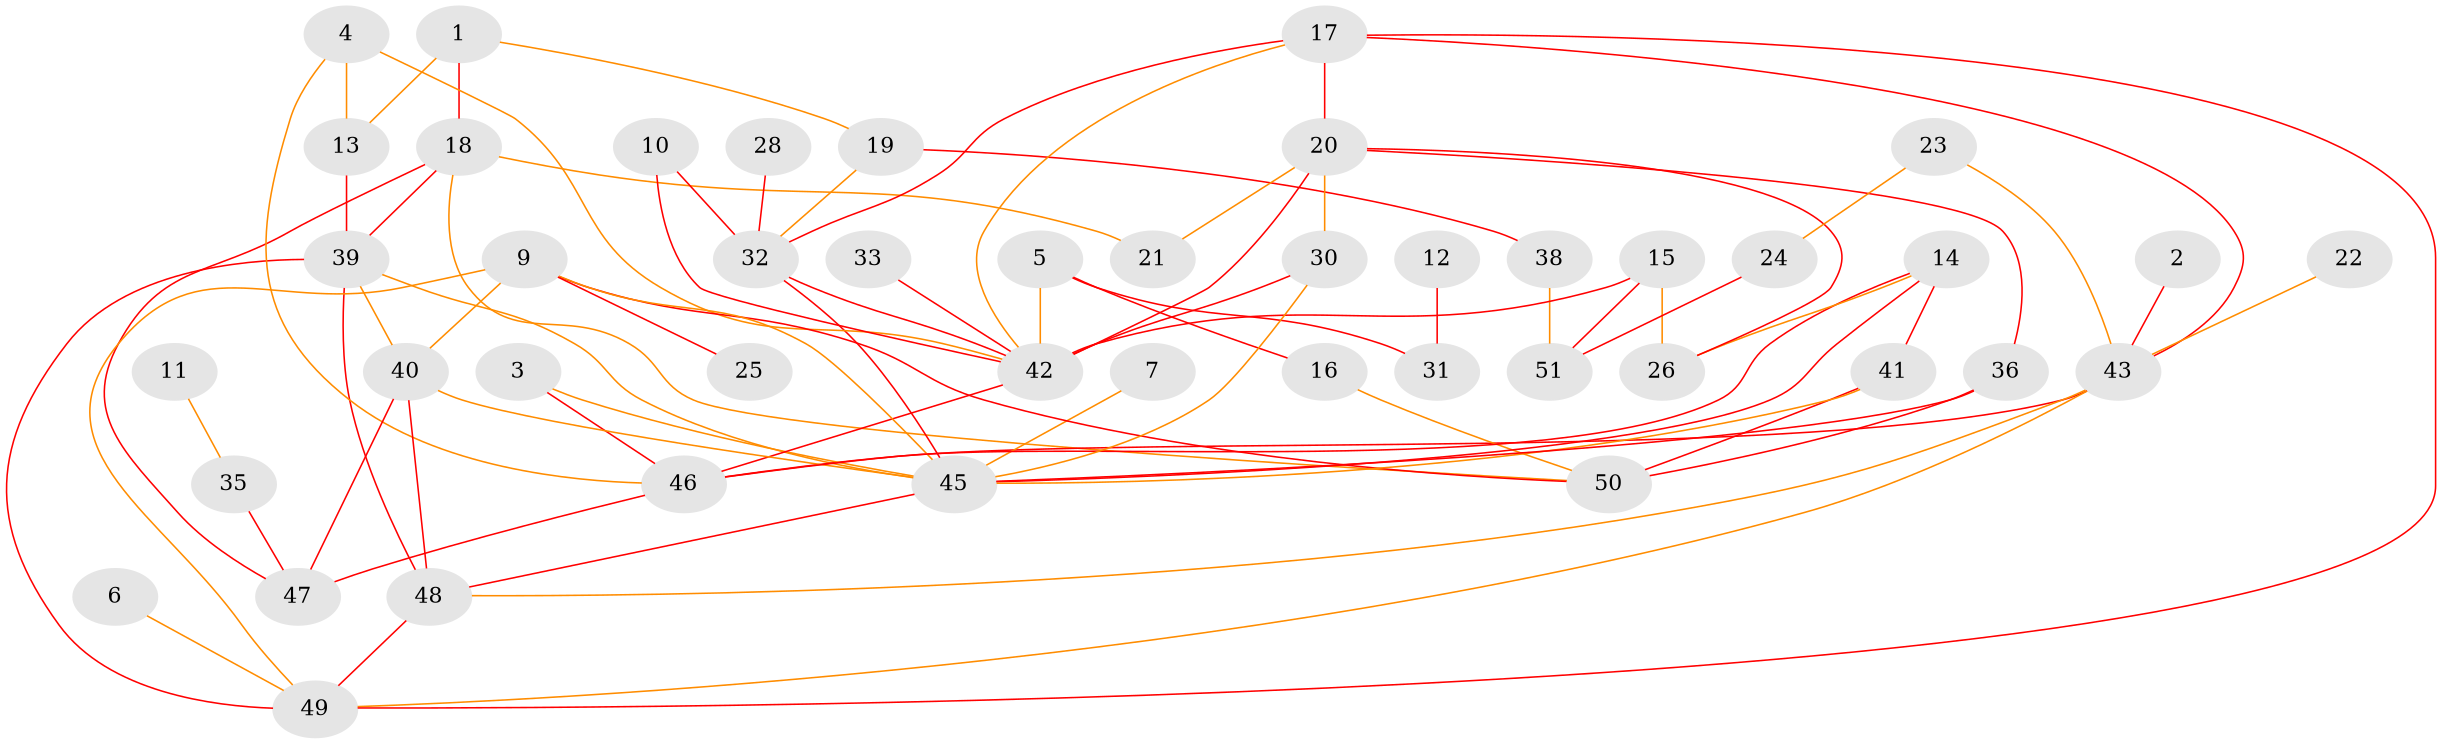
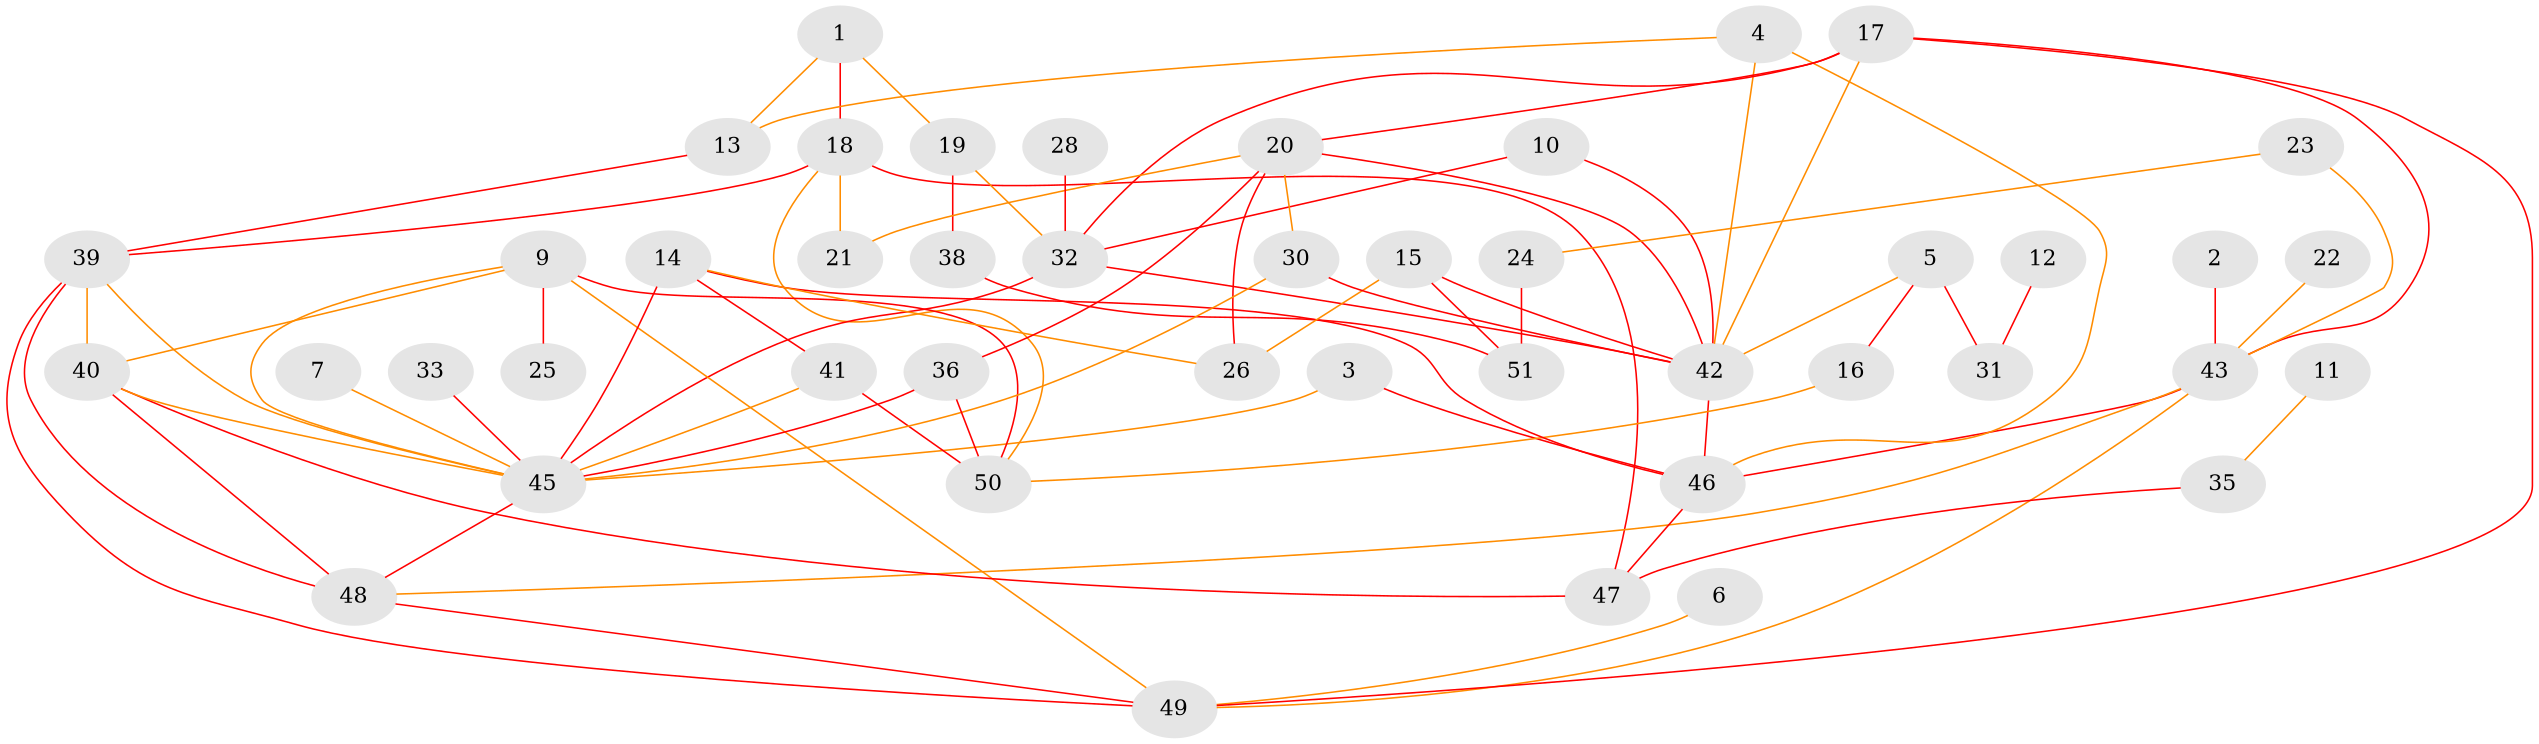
(955, 316) -> (487, 428)
(1550, 316) -> (1172, 316)
